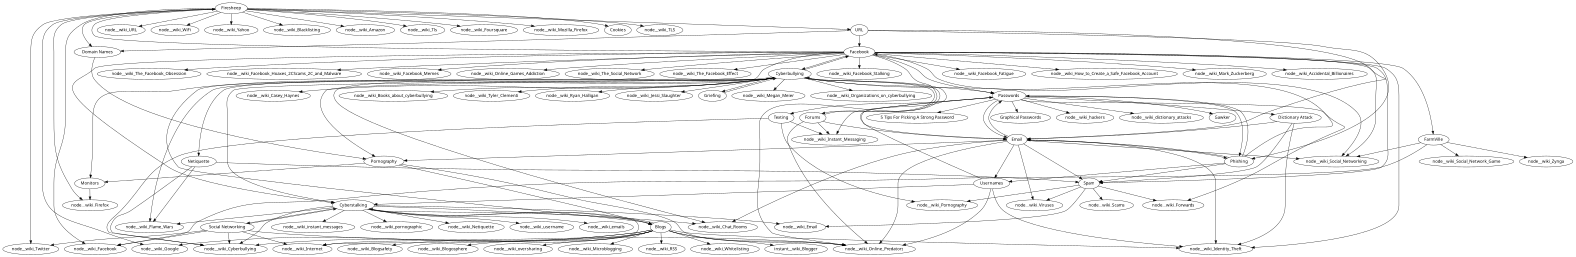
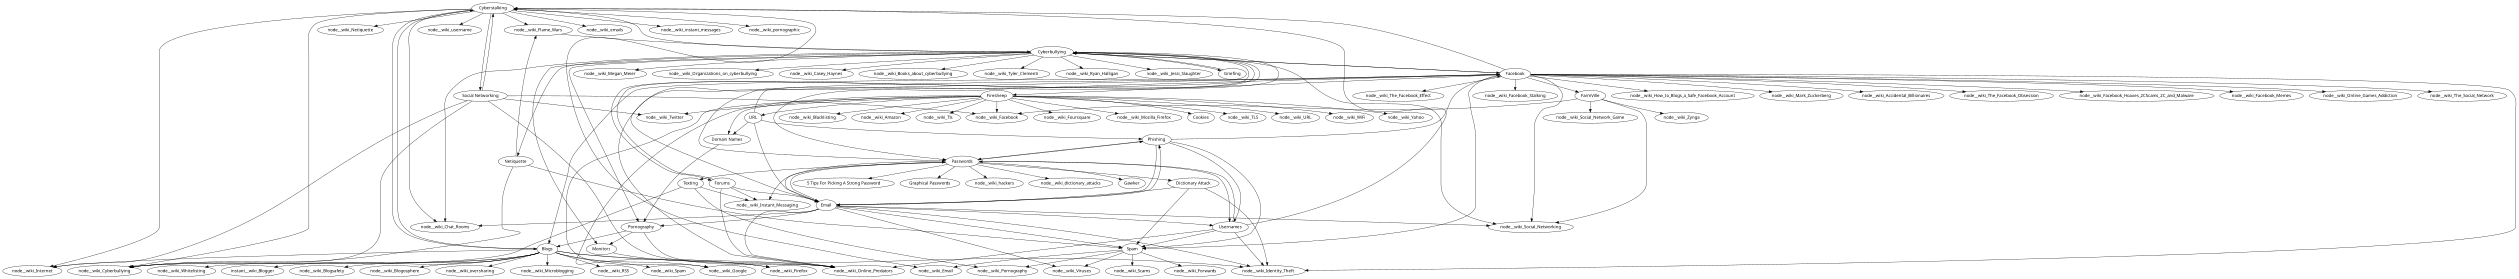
(984, 74) -> none
(1105, 74) -> (1683, 96)
(420, 80) -> (794, 48)
(1271, 106) -> (1122, 164)
none -> (1180, 238)
none -> (668, 271)
